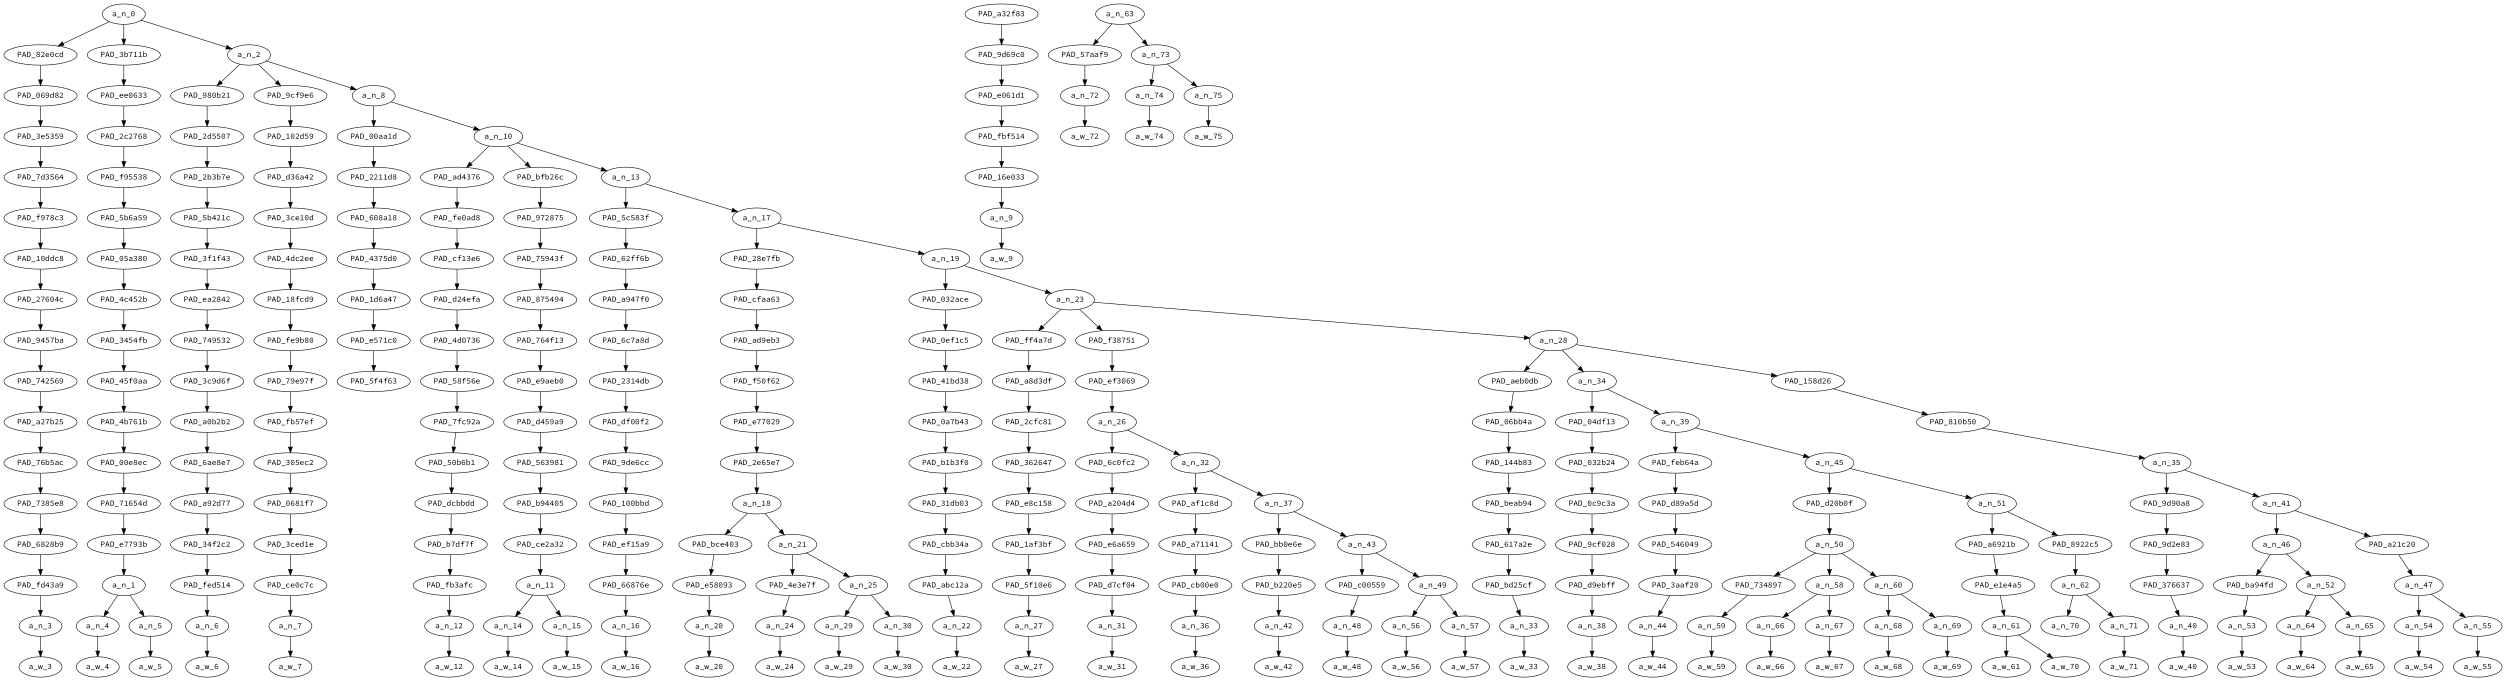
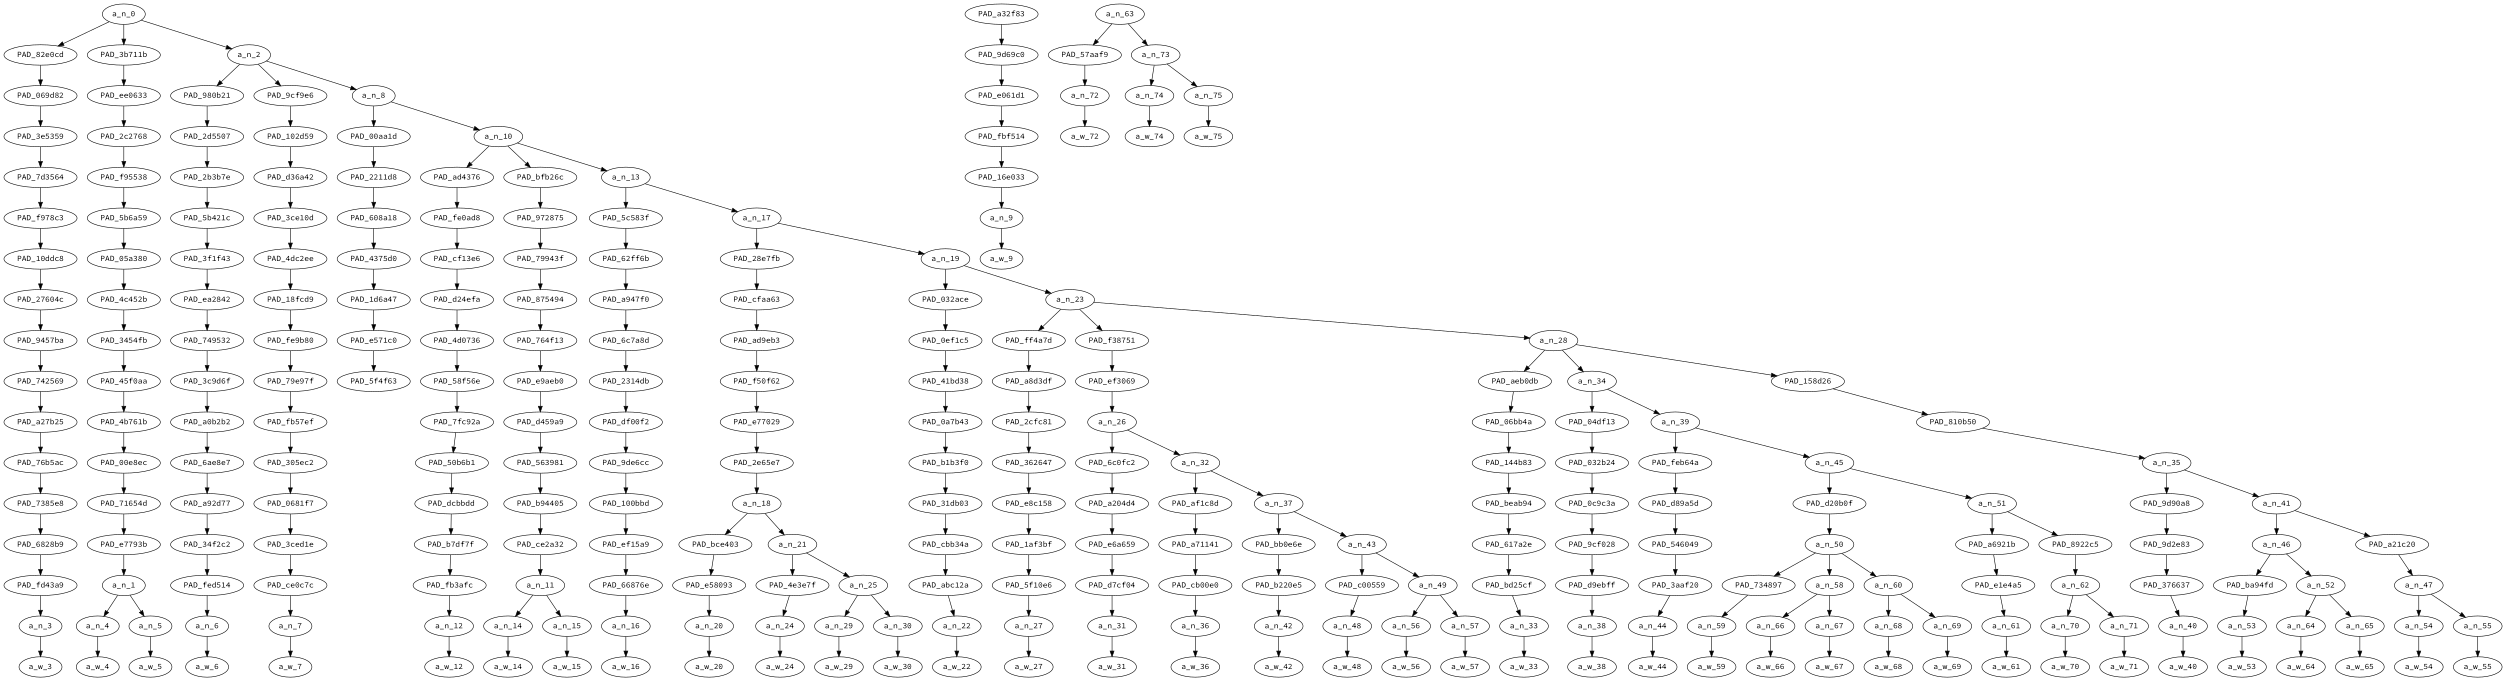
(540, 259) -> (540, 259)
(2033, 645) -> (2065, 644)
